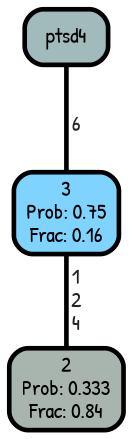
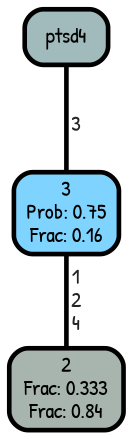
(74, 125) -> (74, 125)
(66, 389) -> (66, 389)
